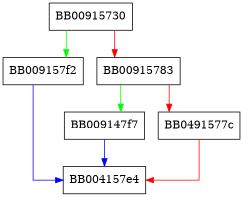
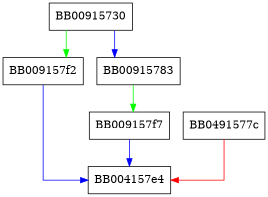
(115, 40) -> (115, 40)
(169, 95) -> none
(104, 126) -> (129, 126)
